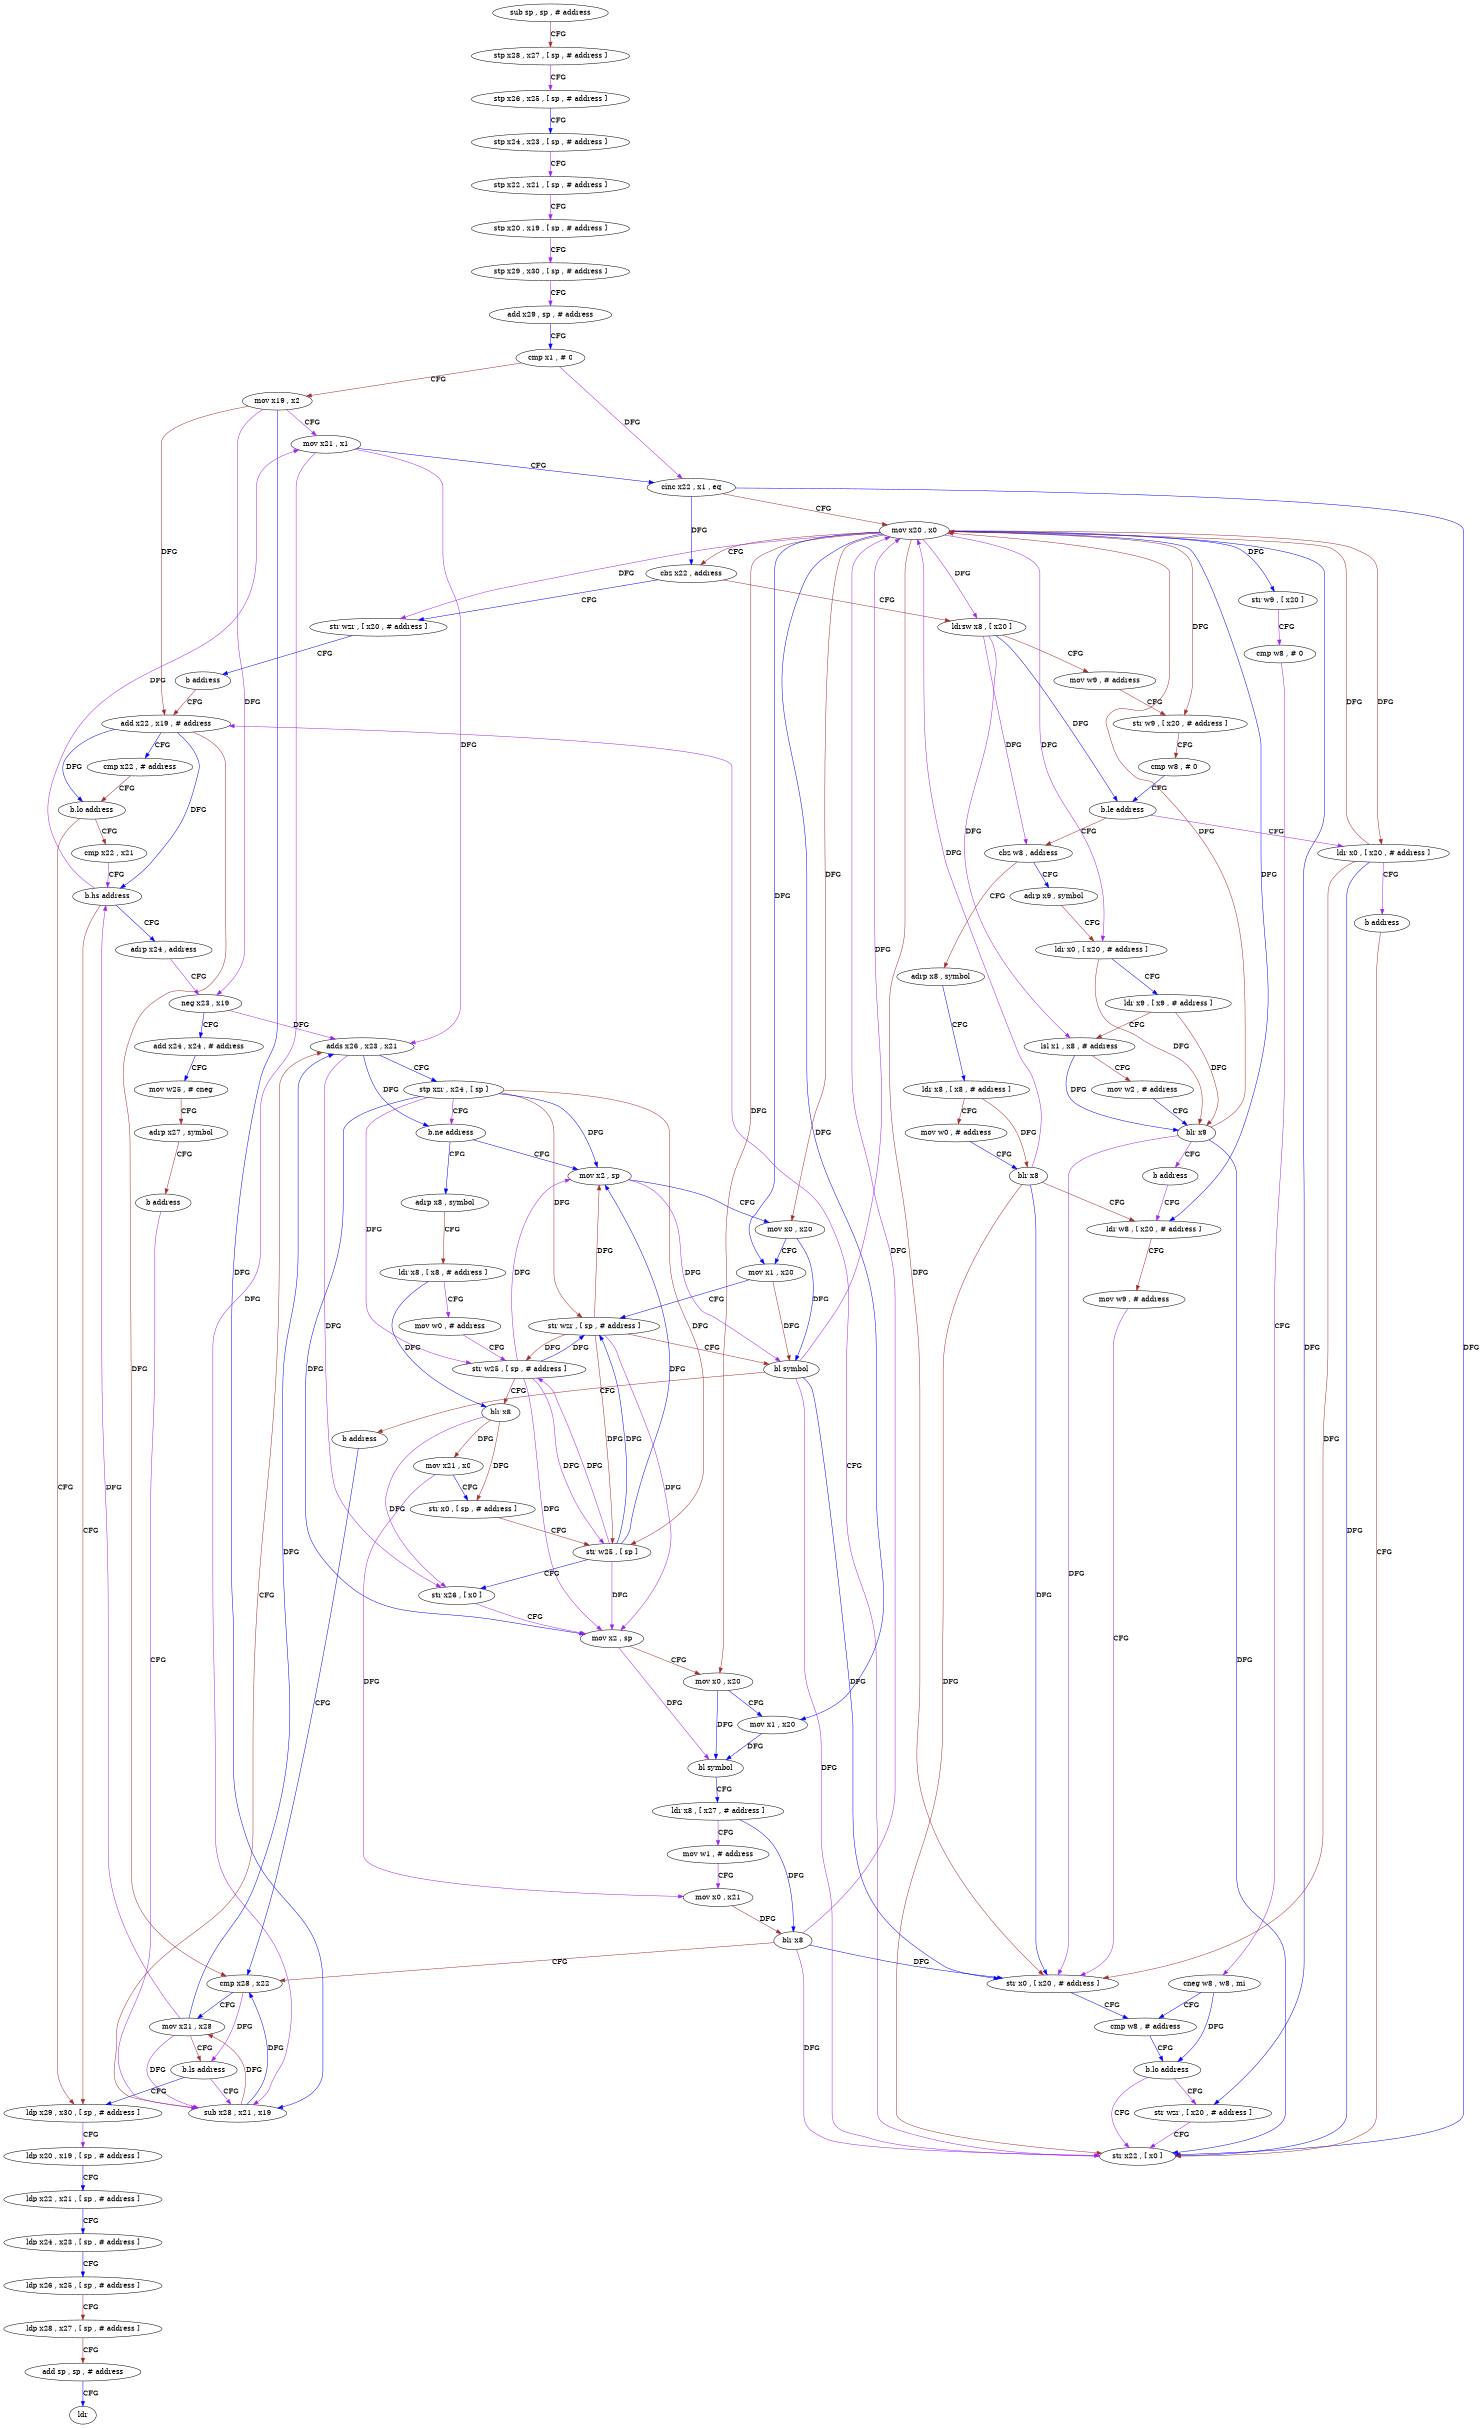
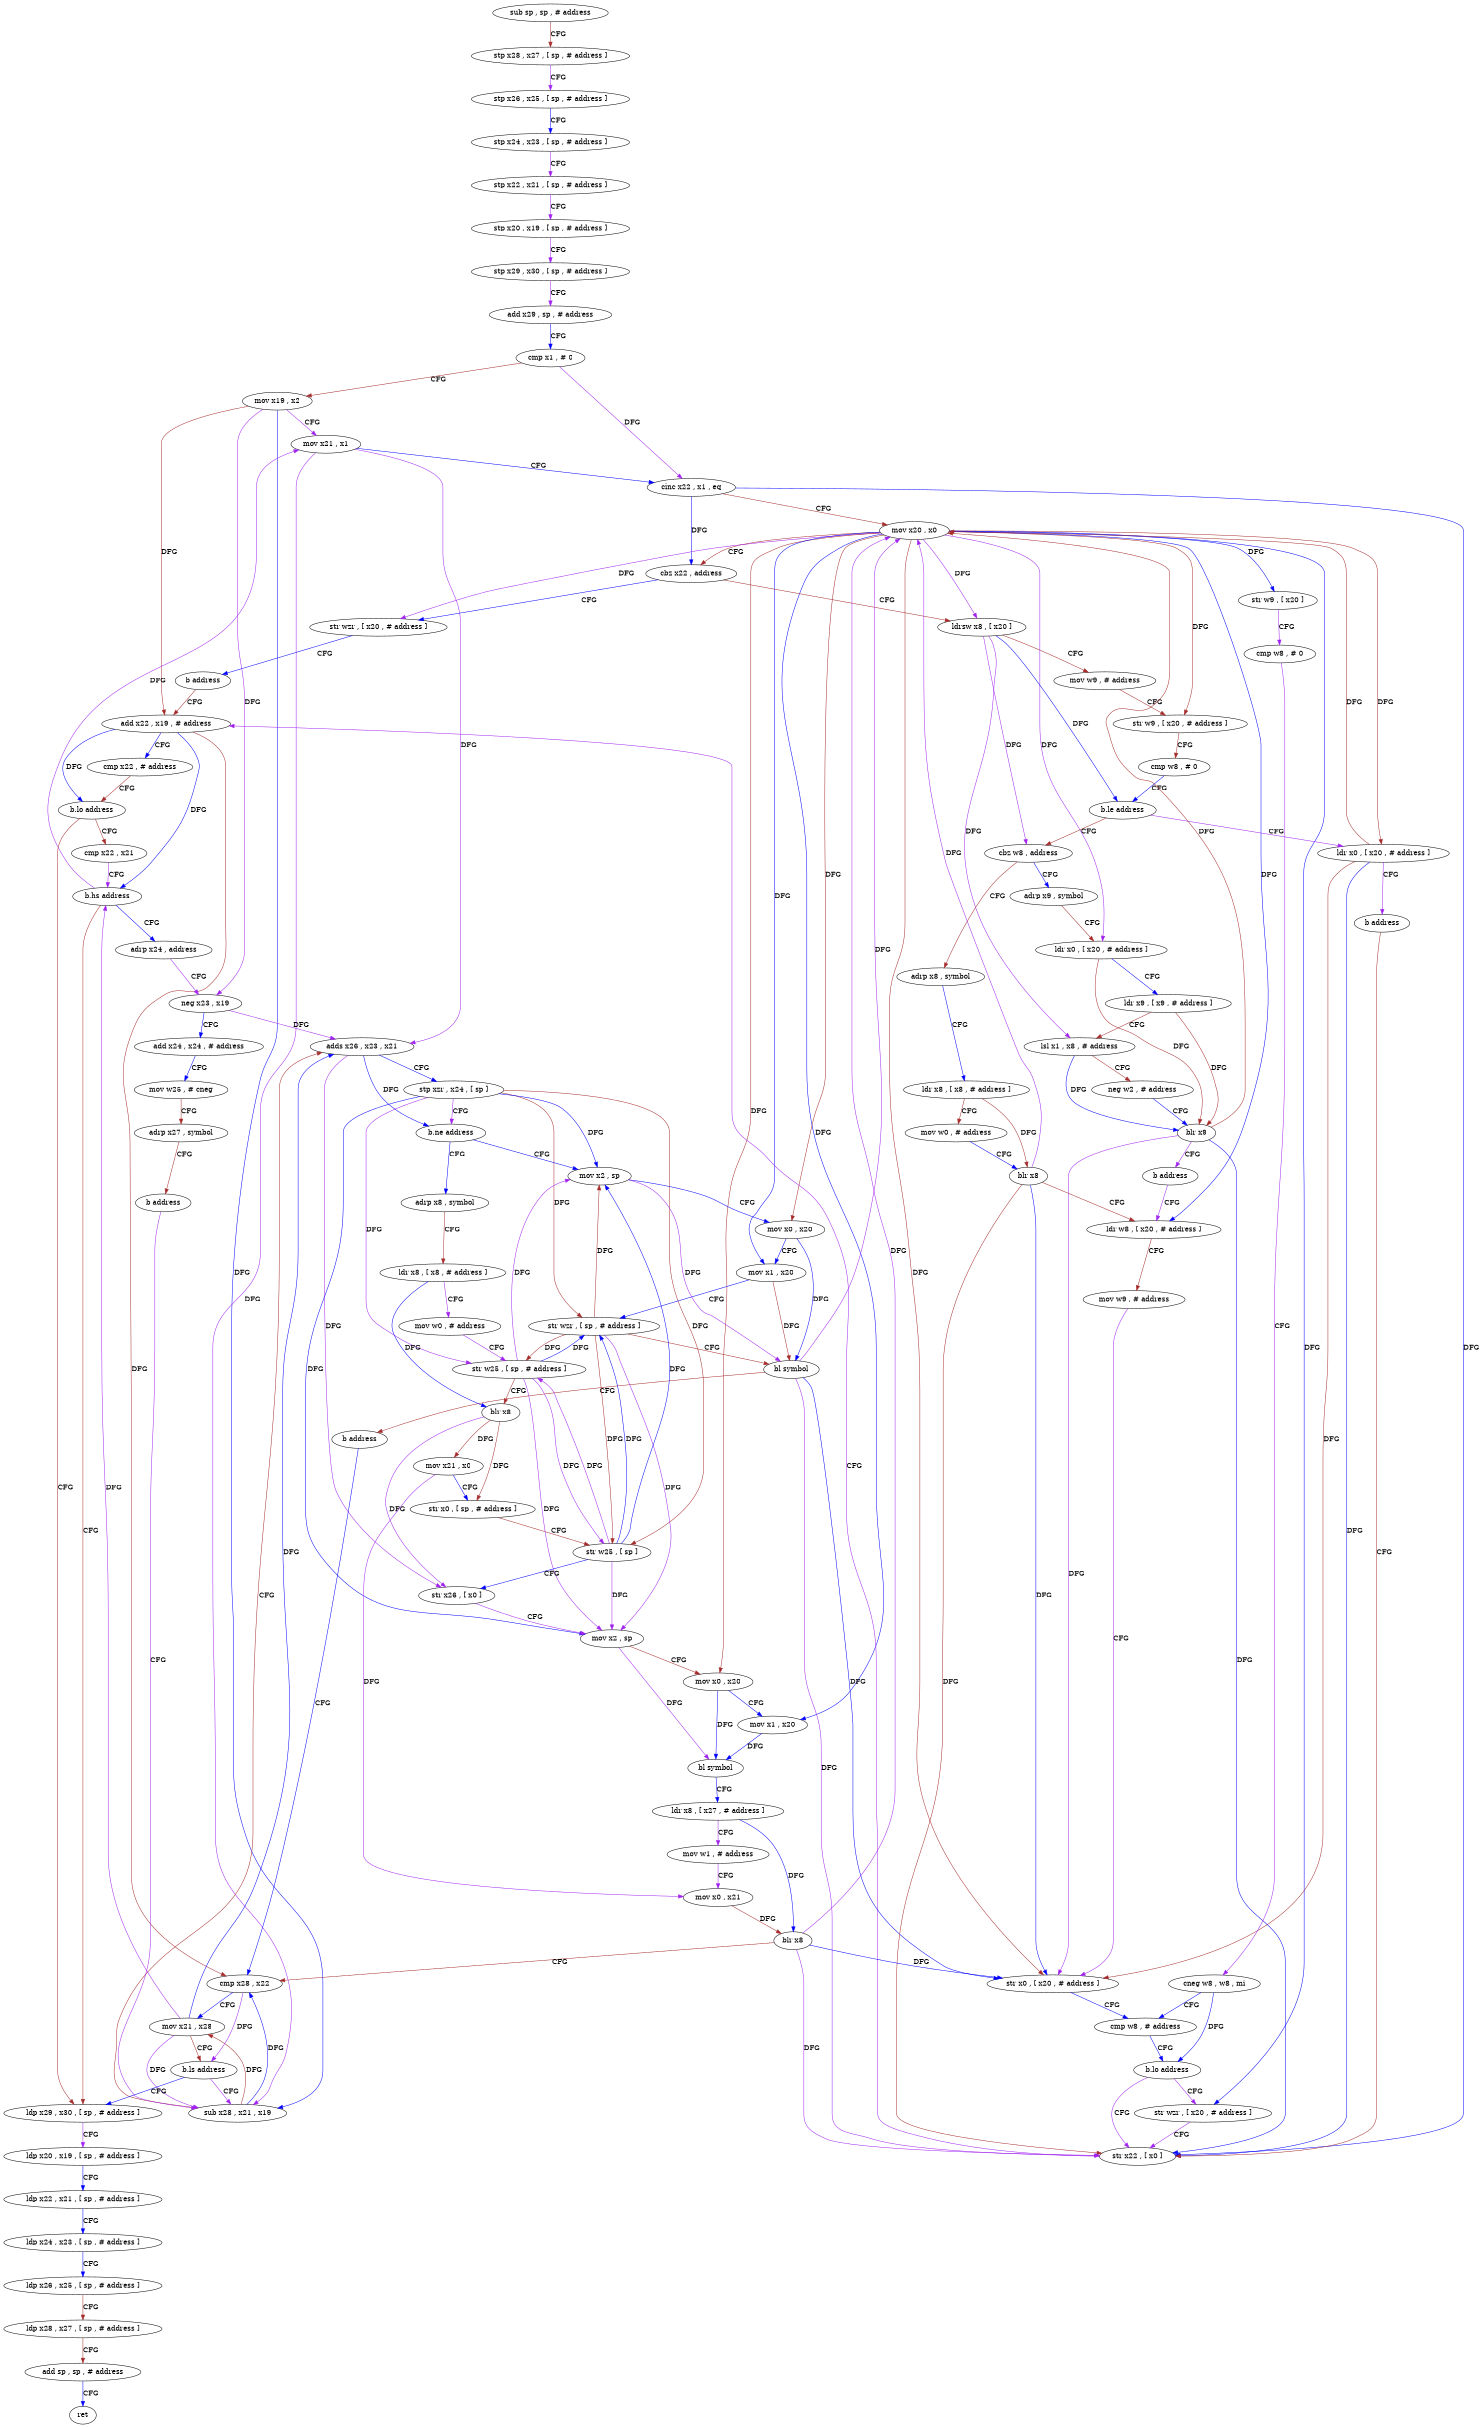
(1142, 1090) -> (1142, 1090)
(83, 2415) -> (83, 2415)
